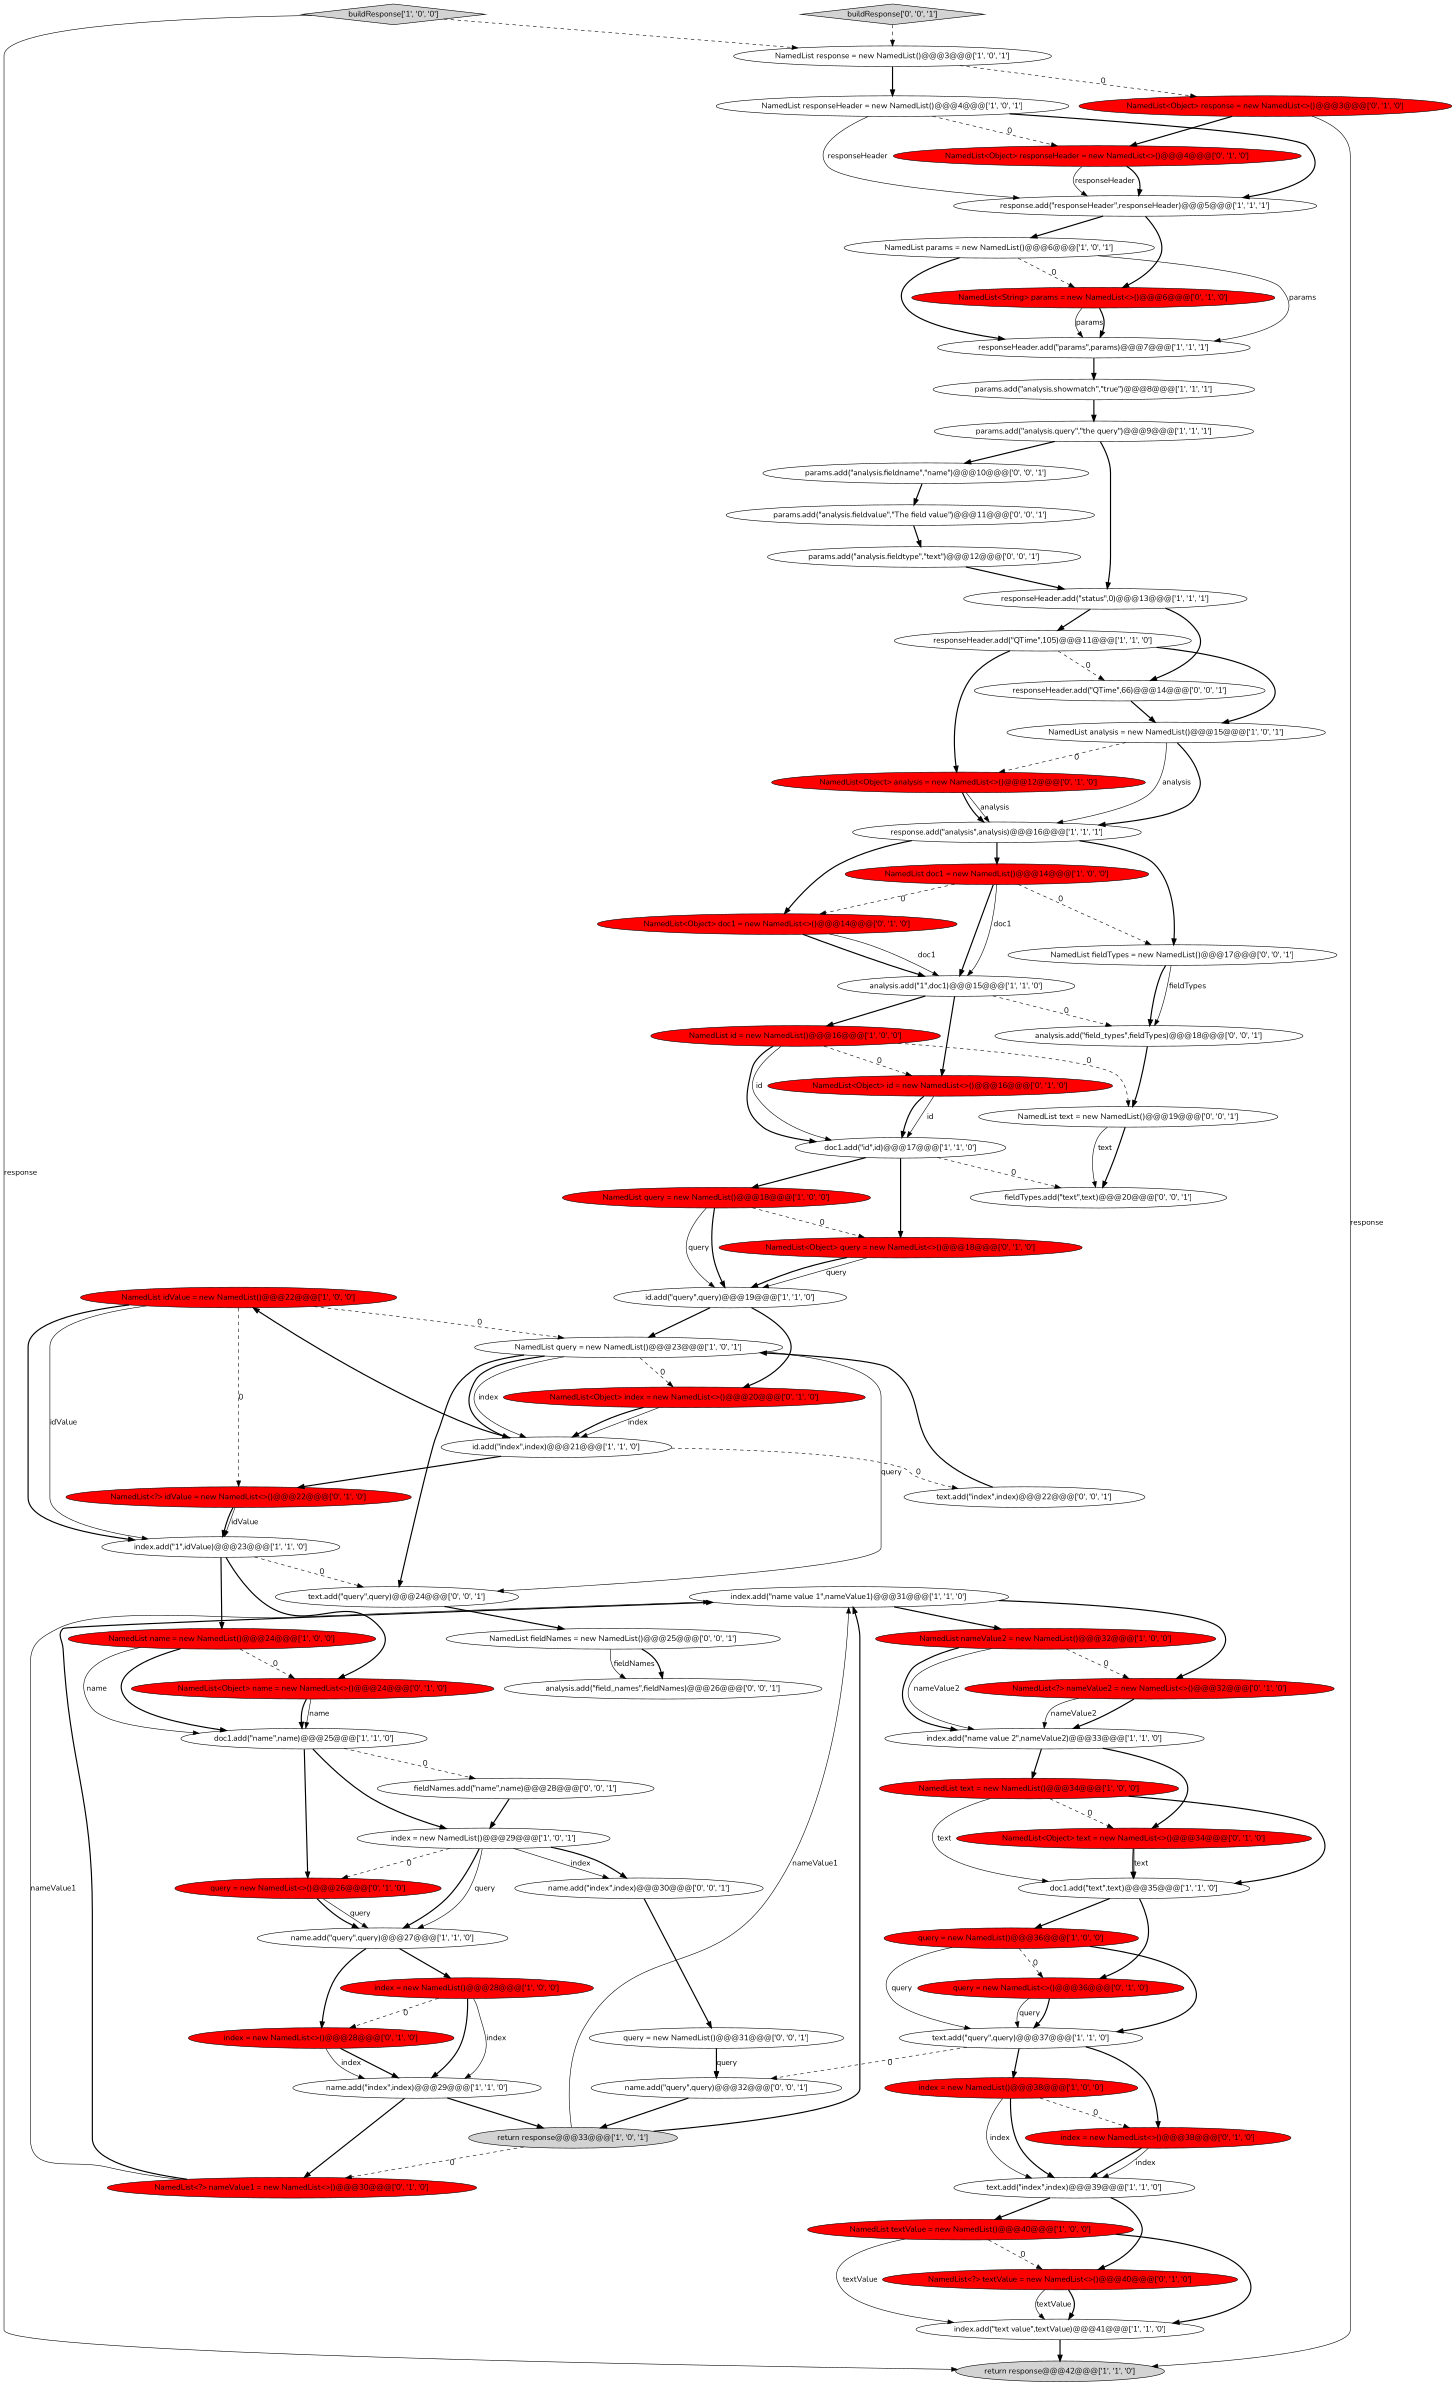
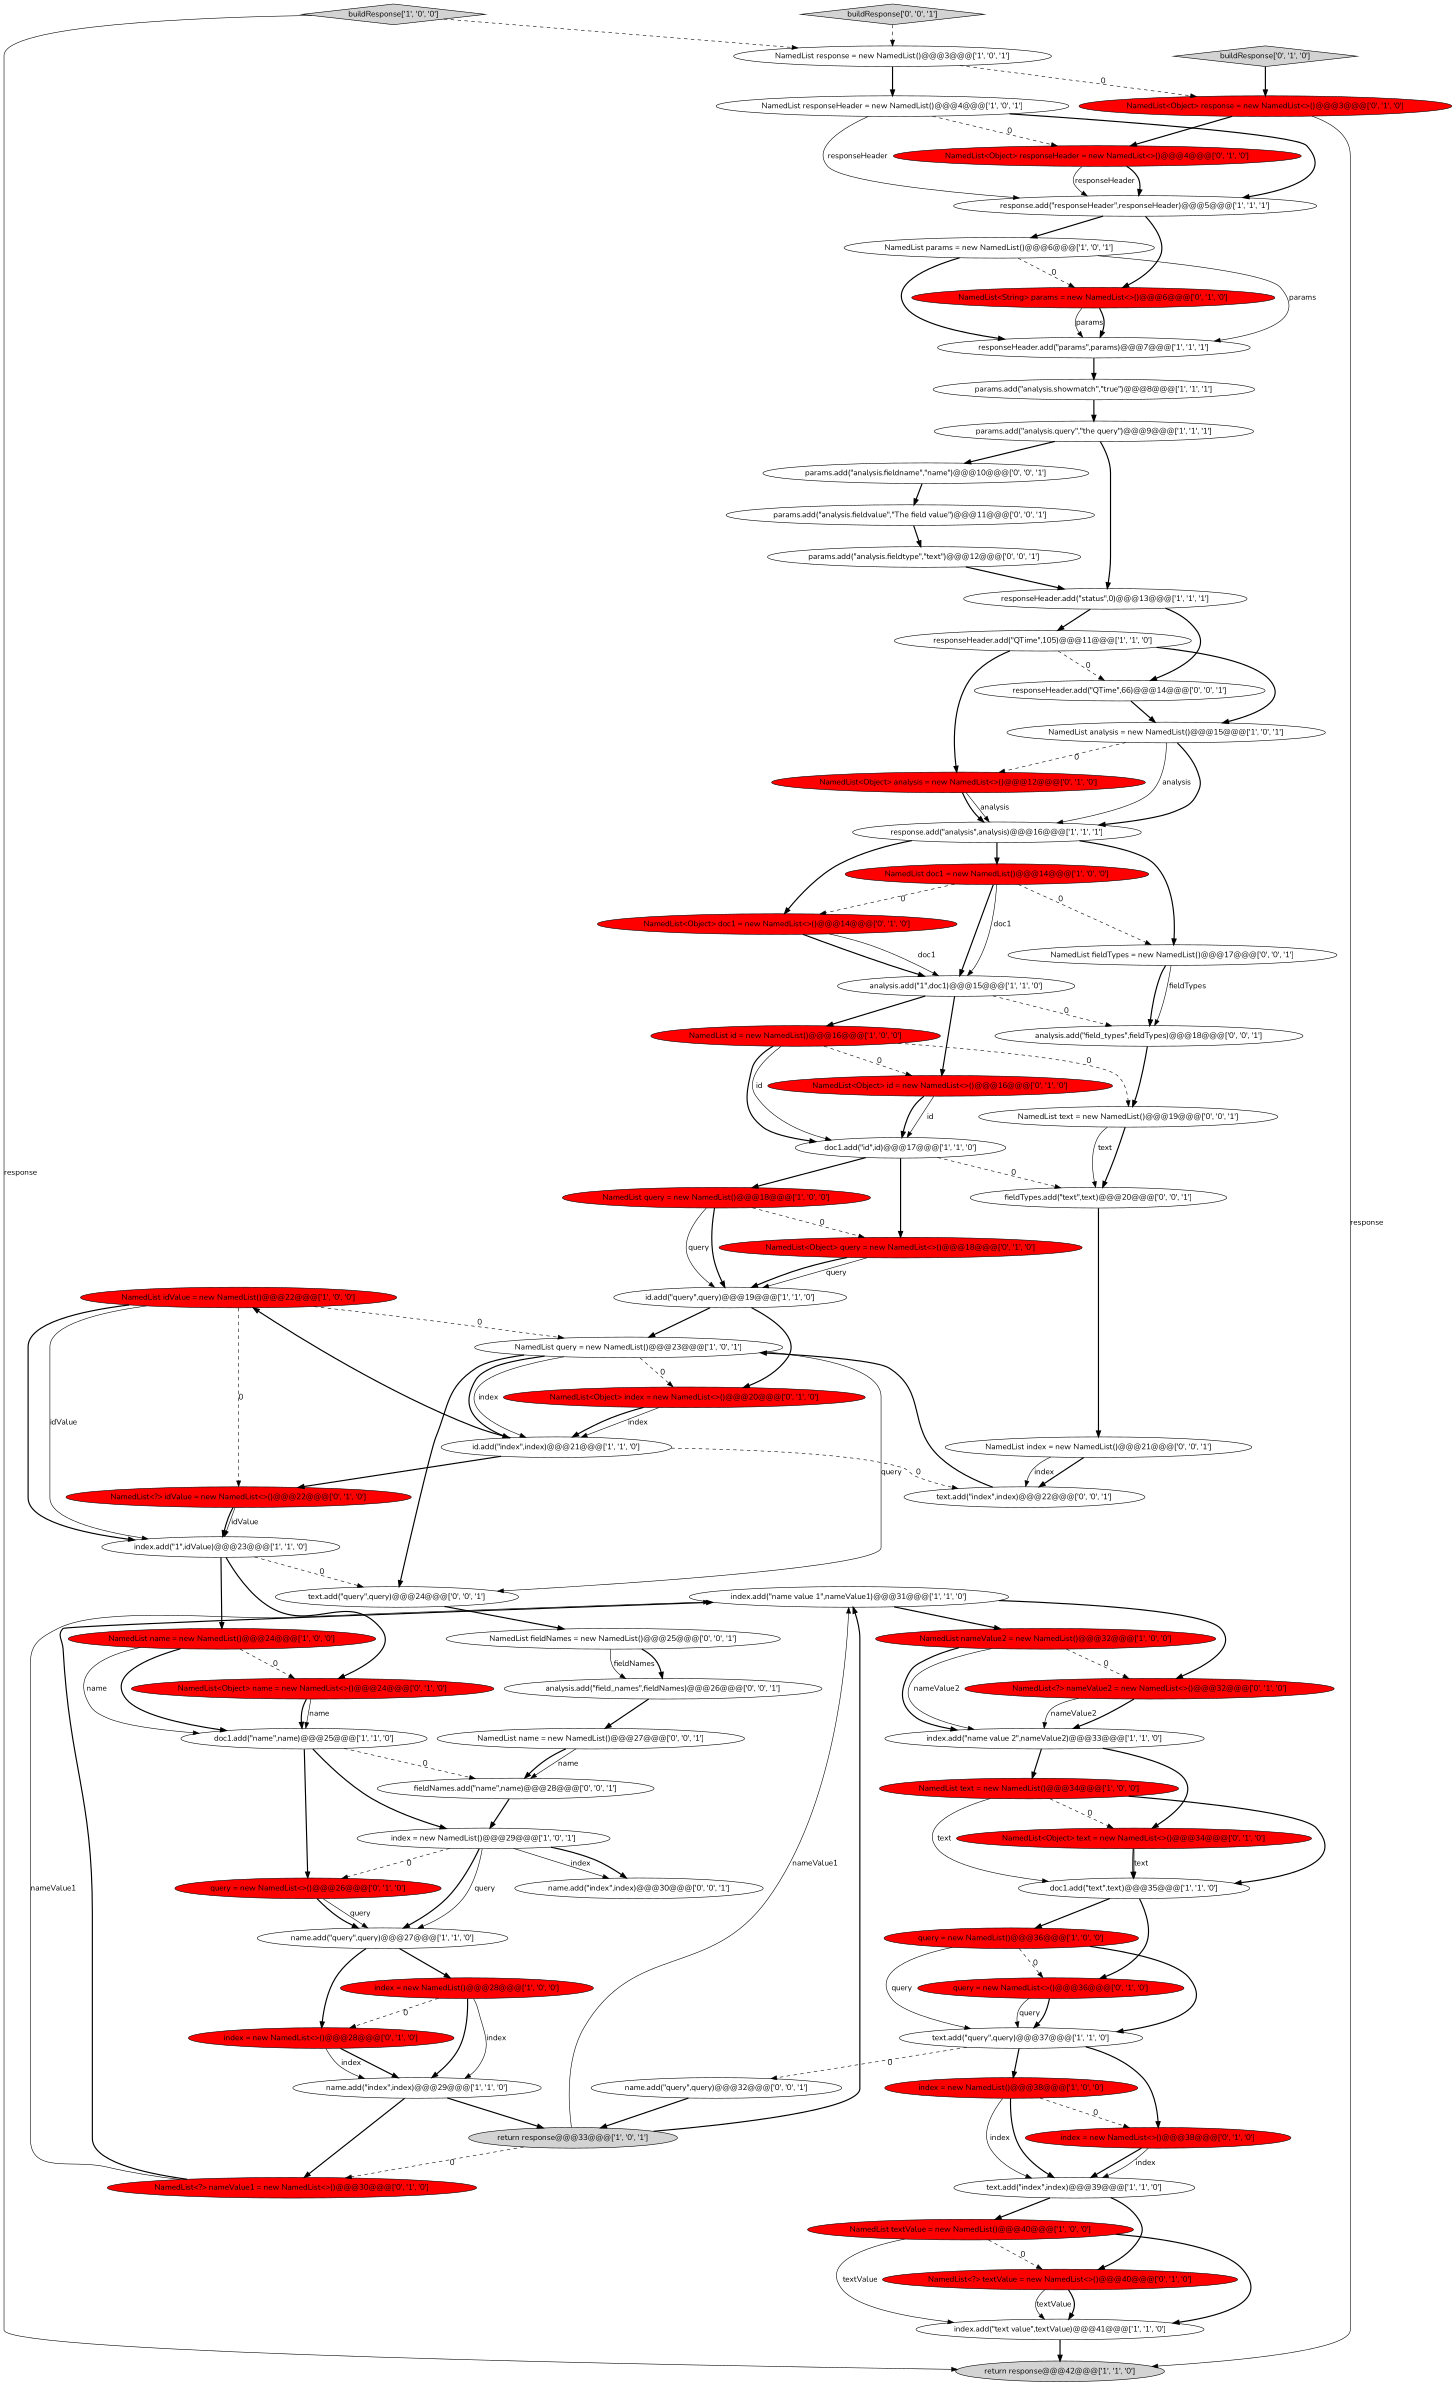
none -> (1265, 56)
none -> (1098, 1447)
none -> (591, 1739)
(716, 2038) -> none
